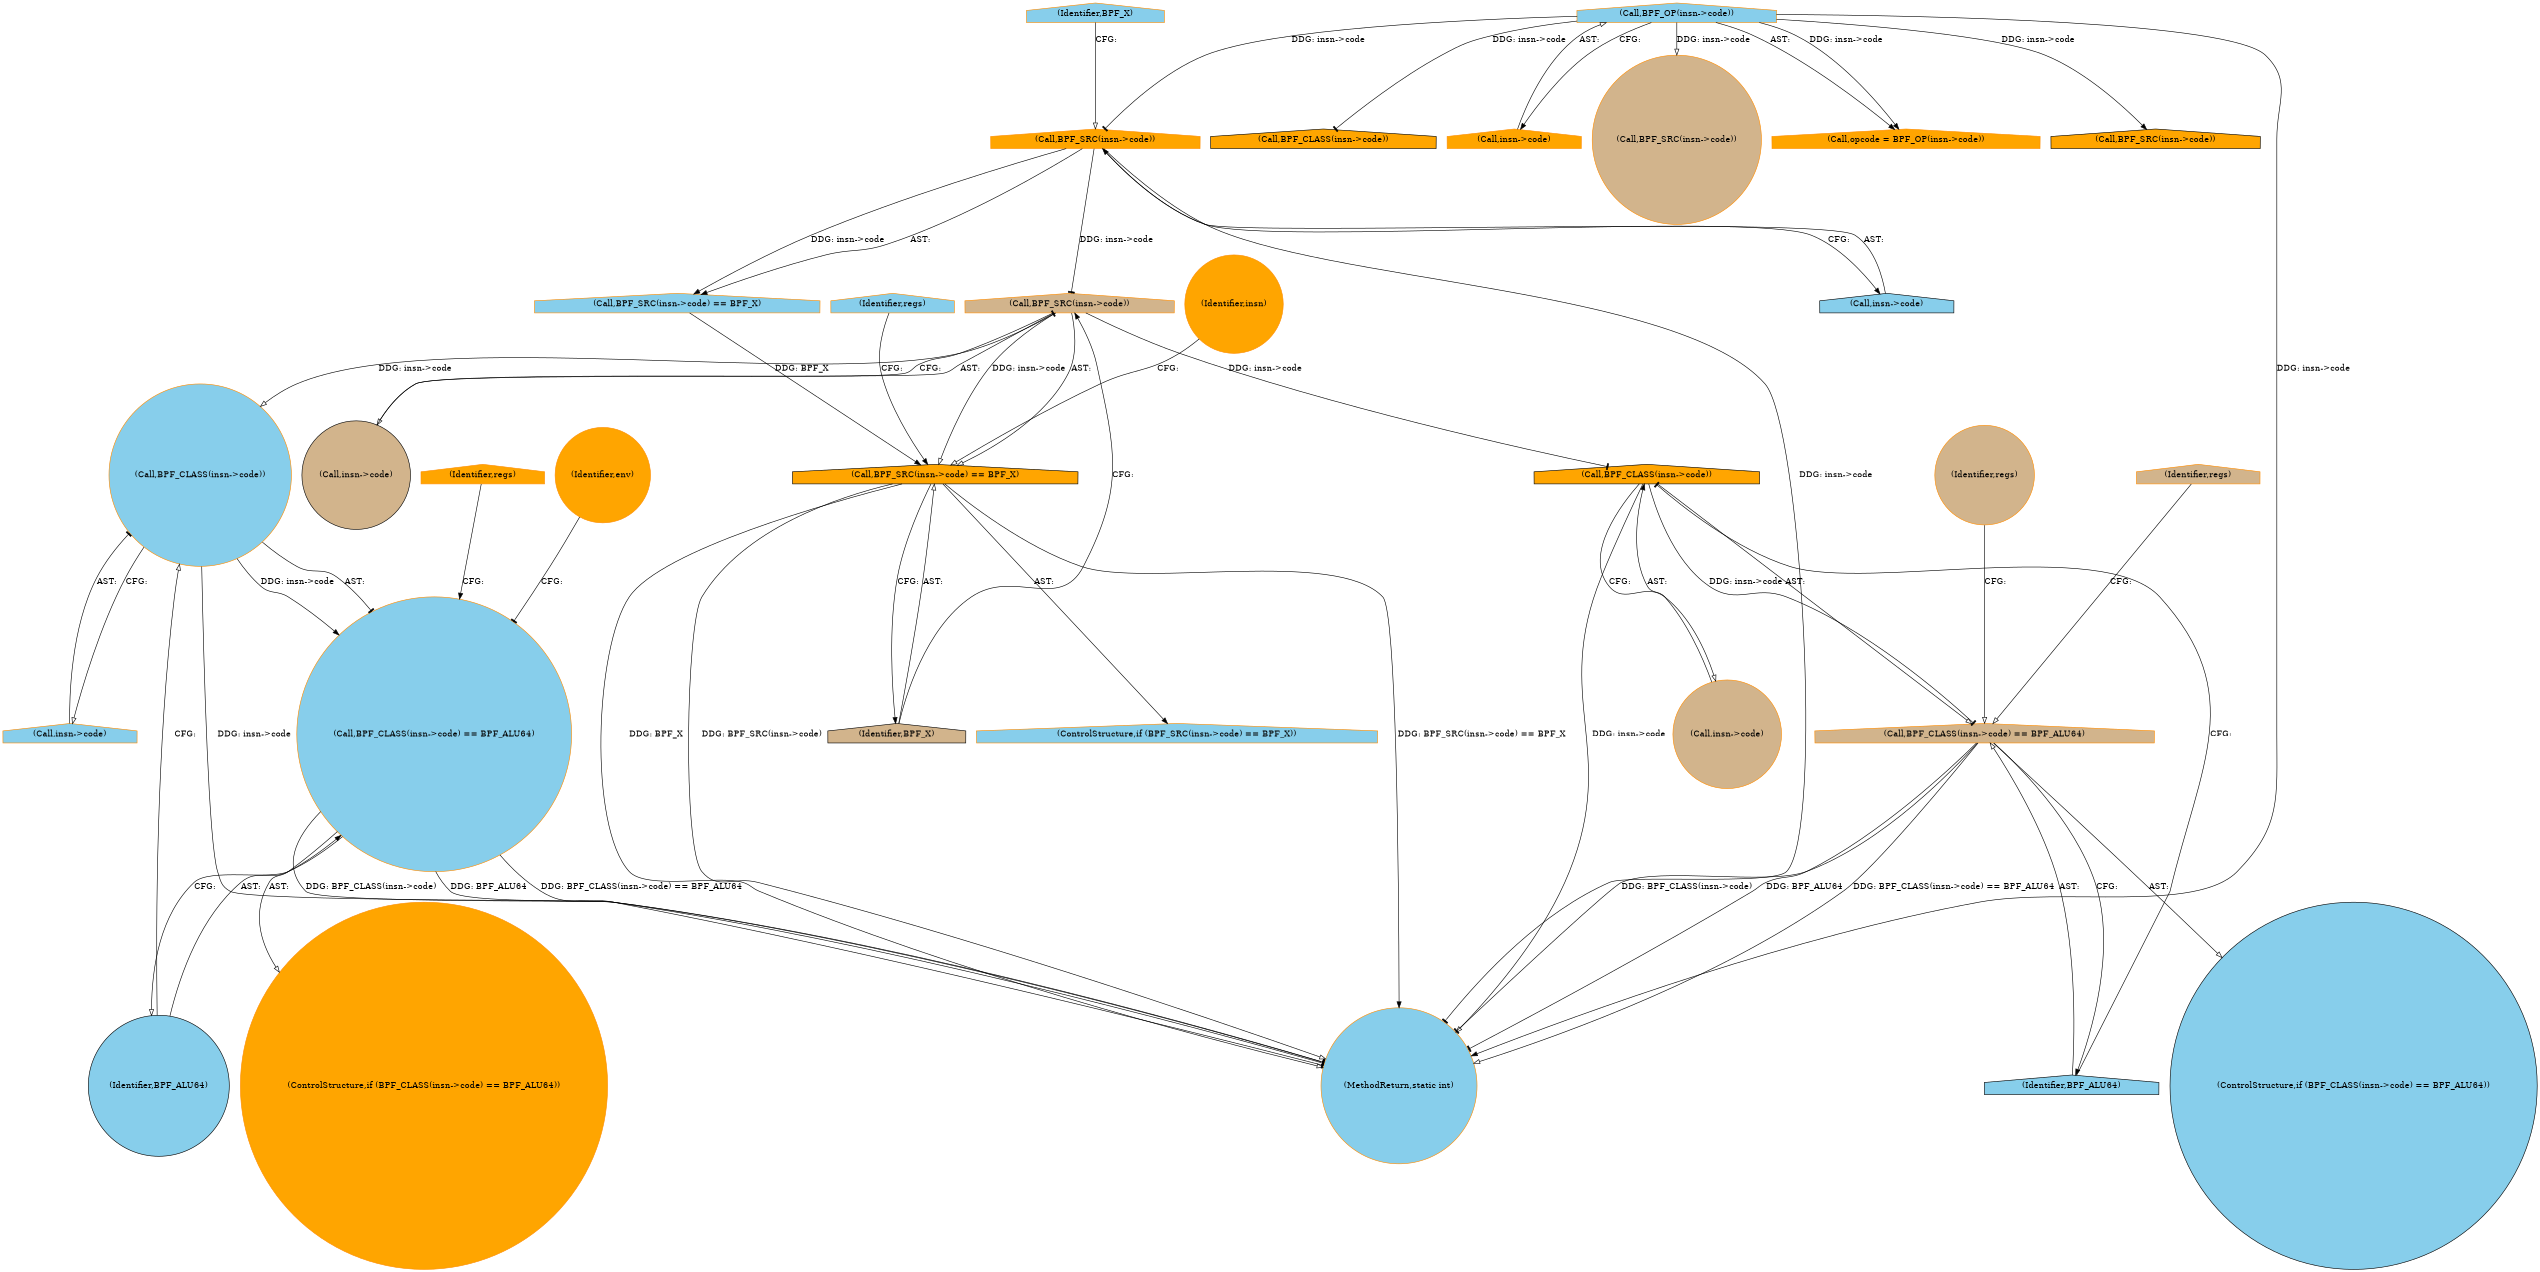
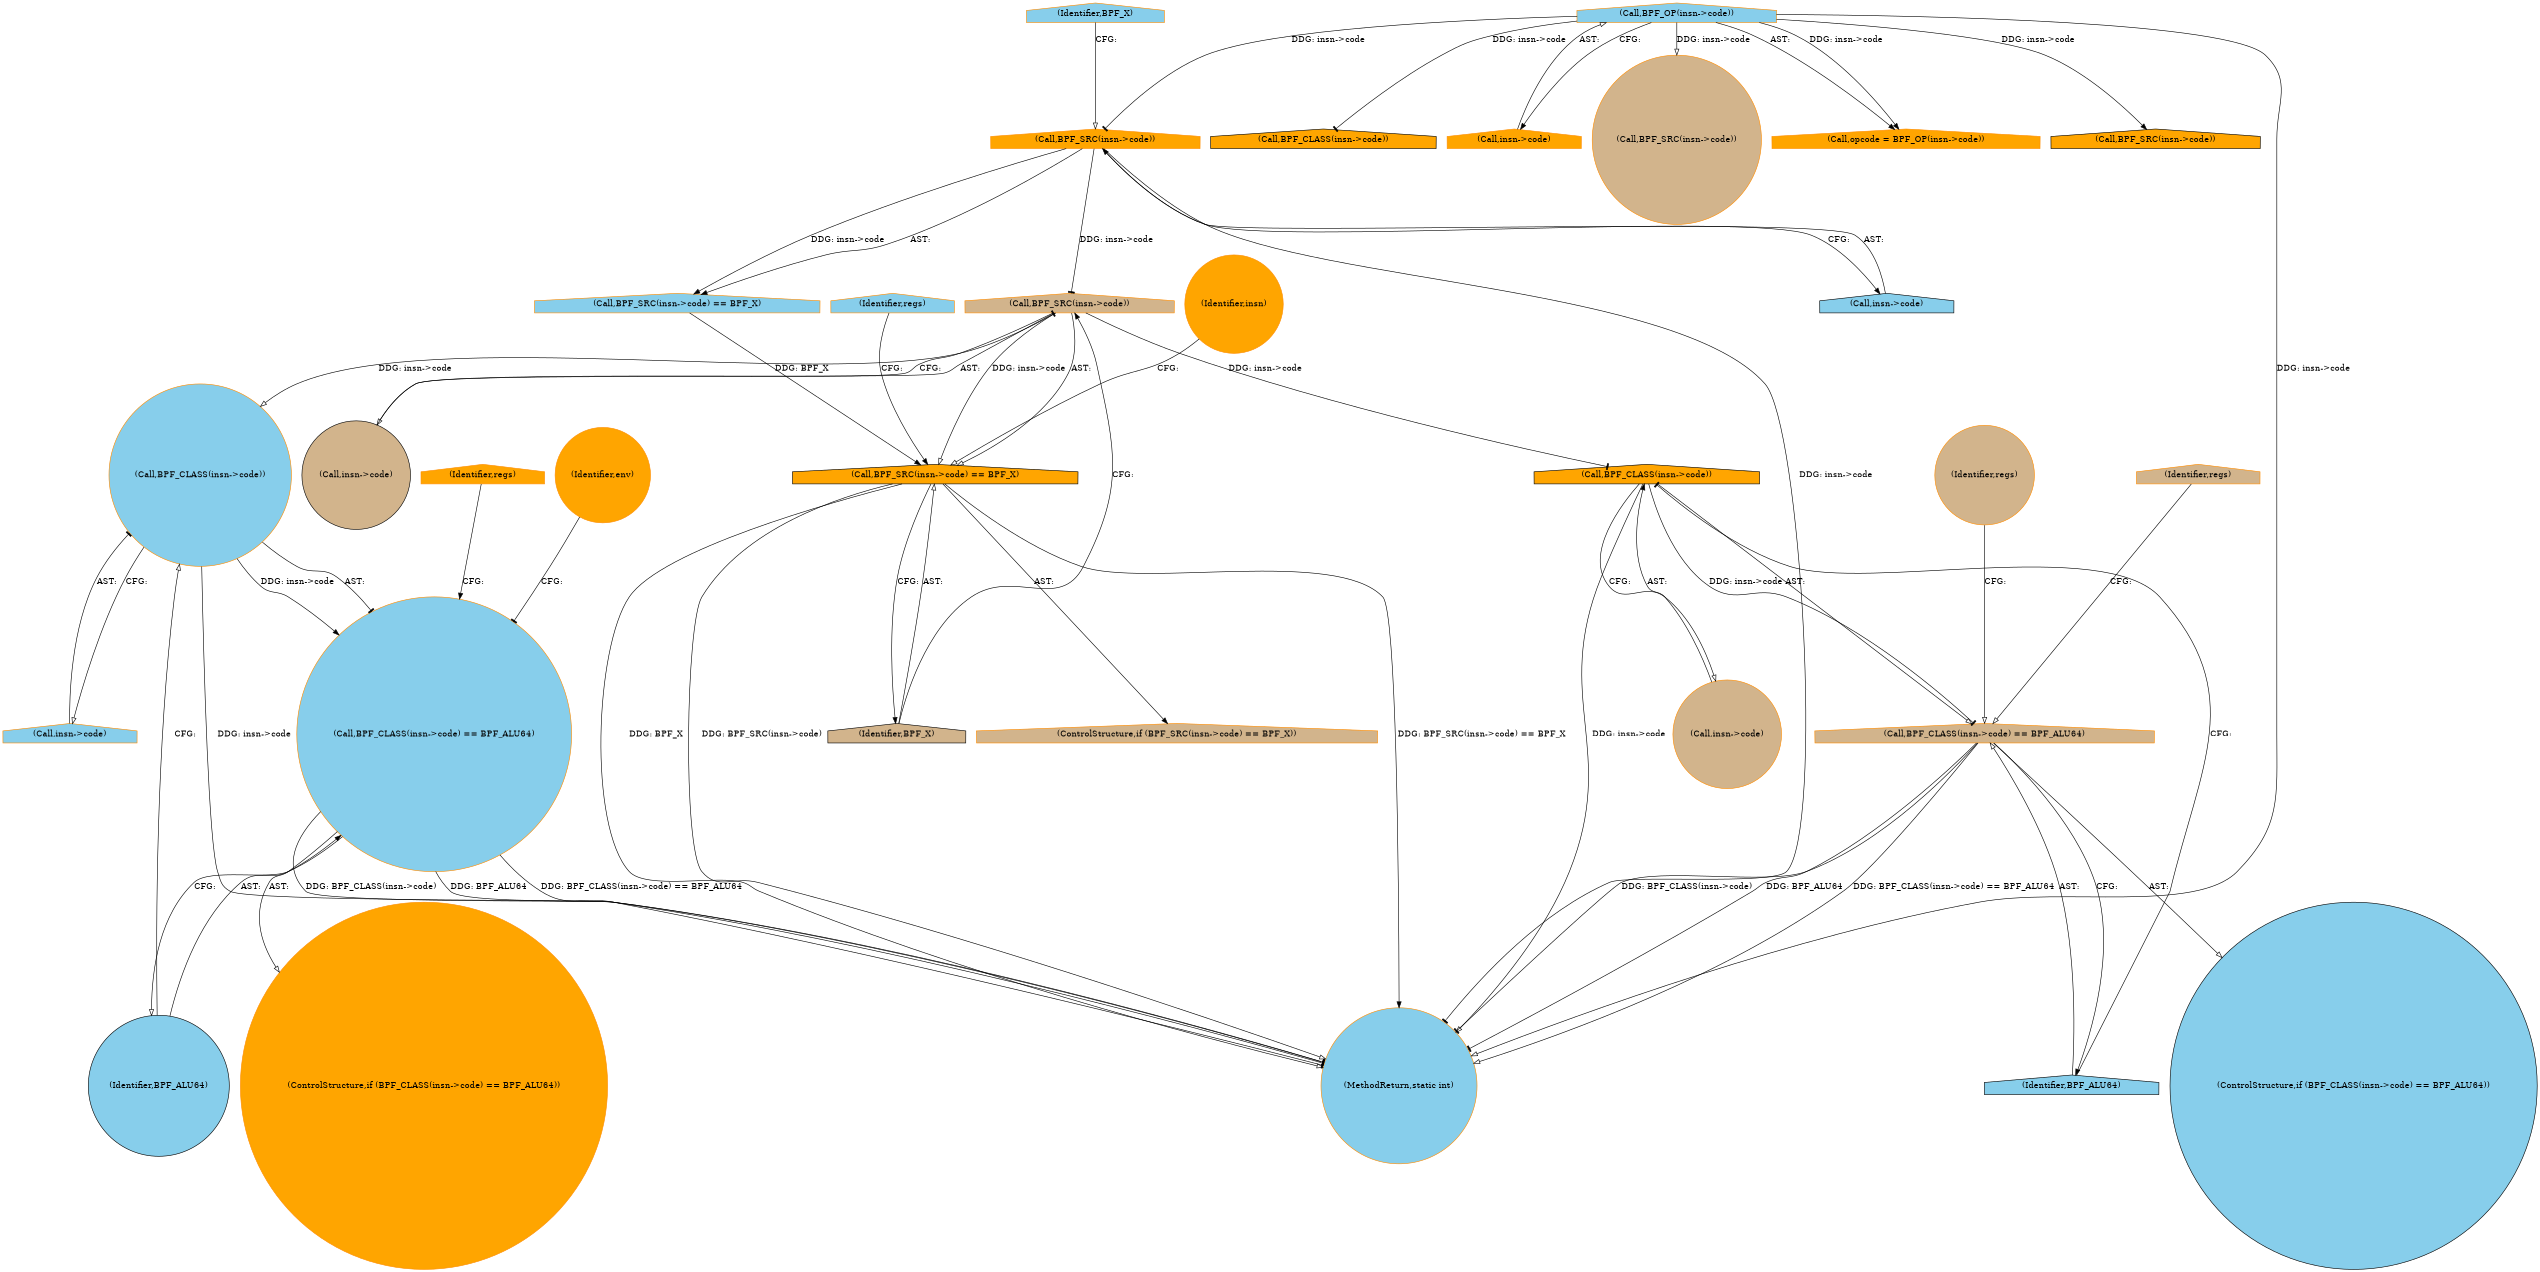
(2277, 614) -> (2277, 614)
(1177, 734) -> (1177, 734)
